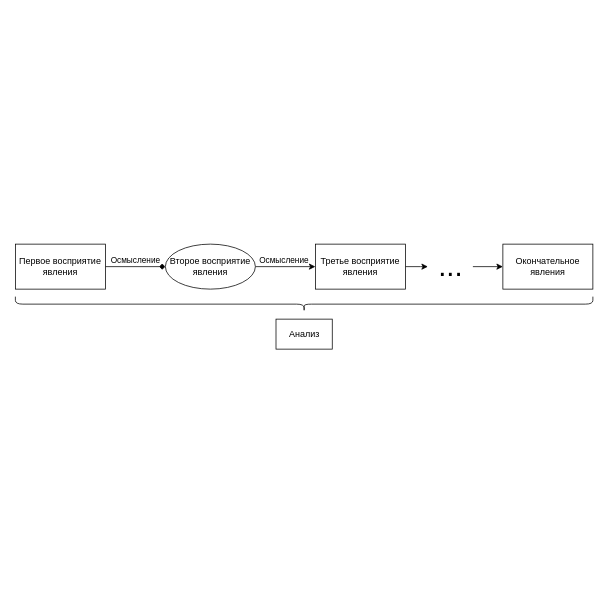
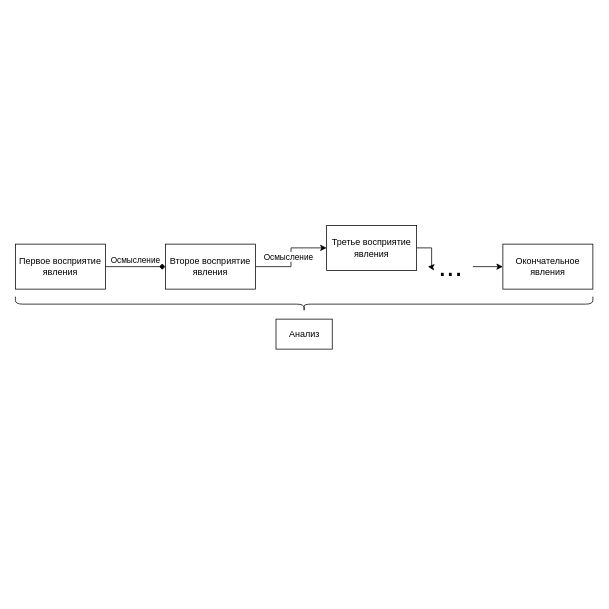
(210, 267) -> (210, 267)
(360, 267) -> (372, 248)
